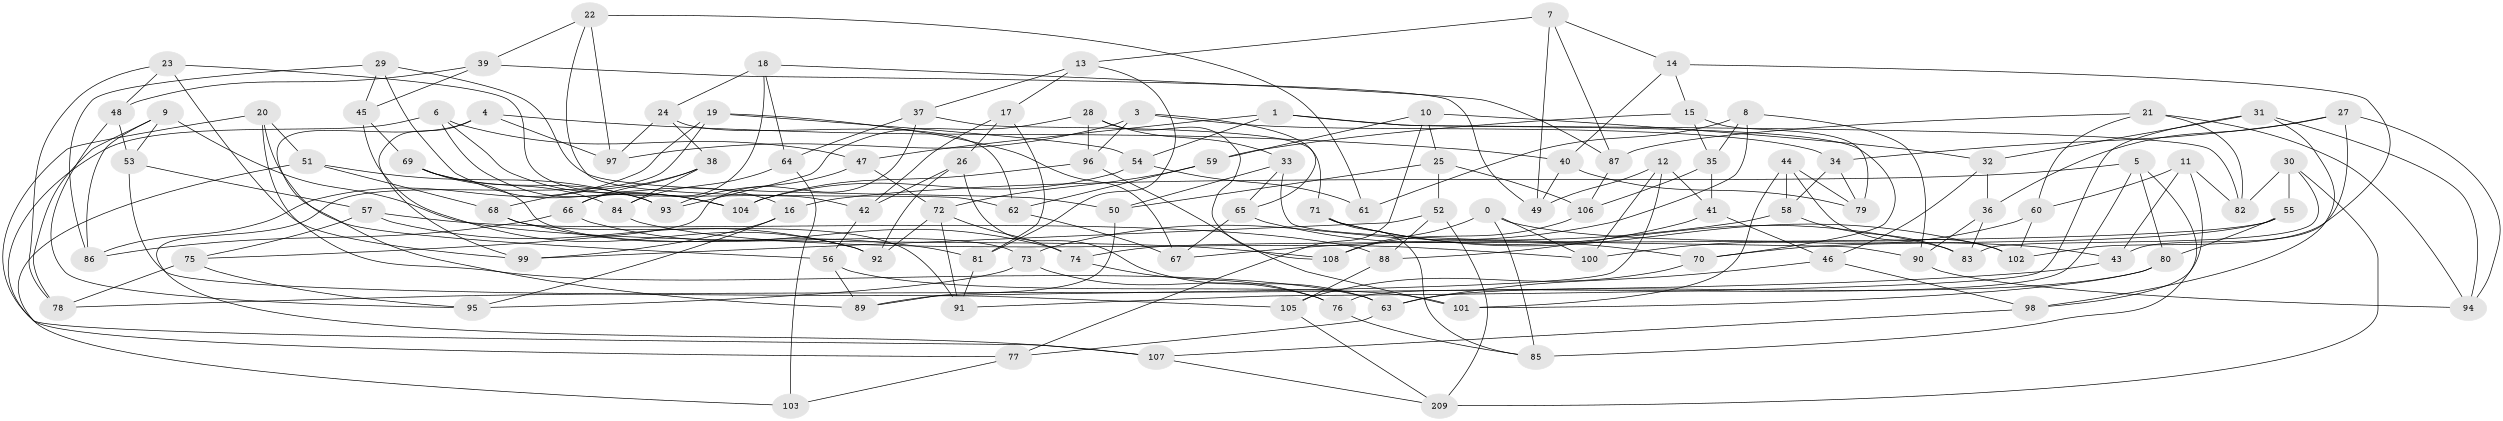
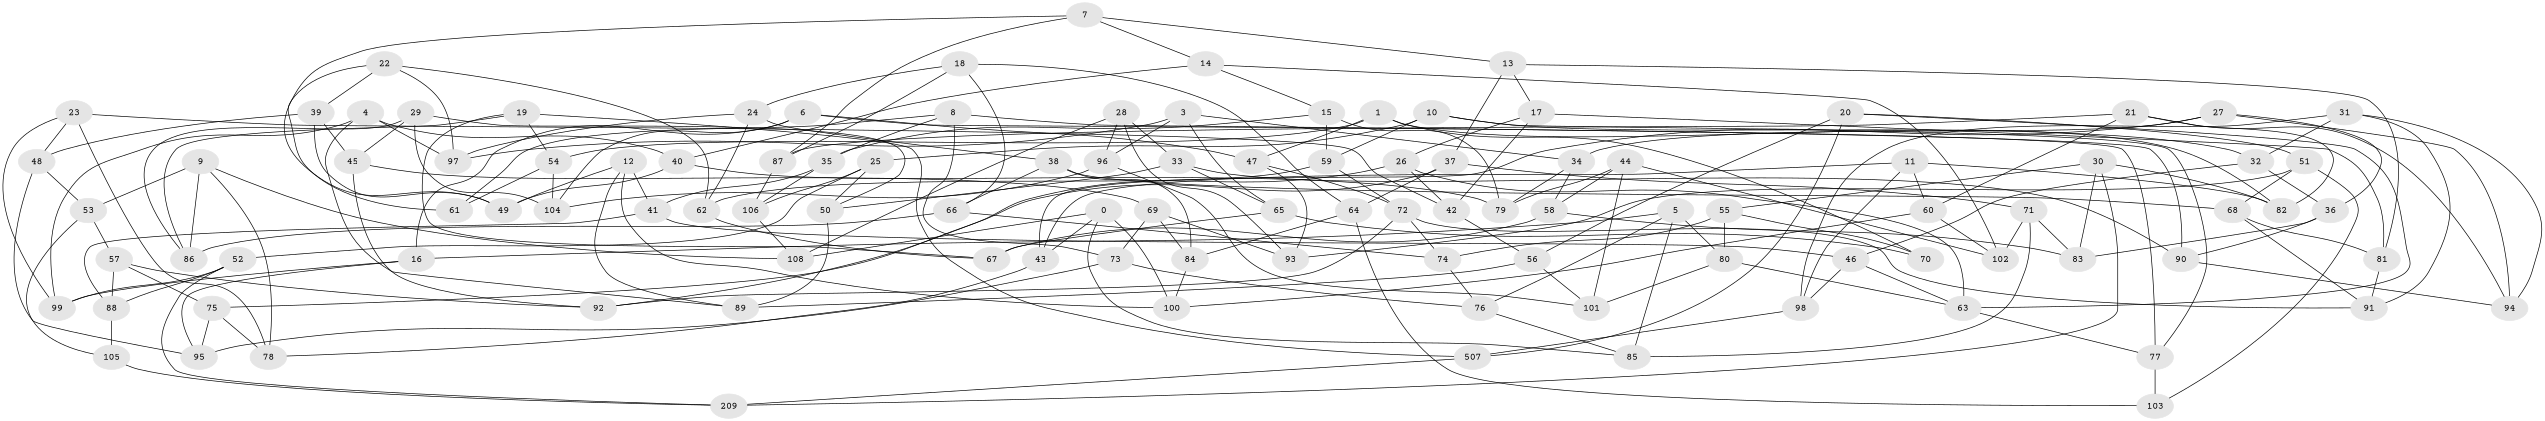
(1492, 280) -> none
(1156, 357) -> (1473, 357)
